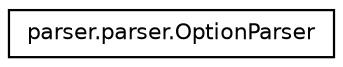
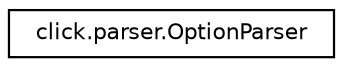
(171, 34) -> (171, 34)
